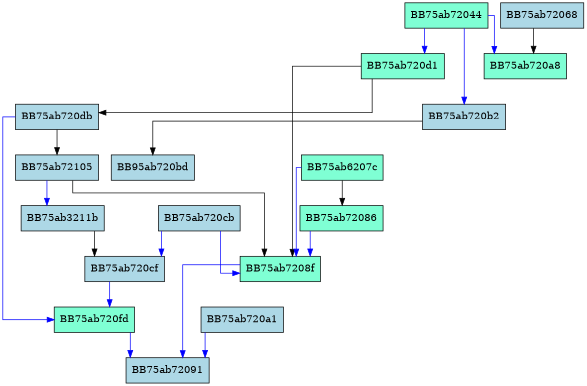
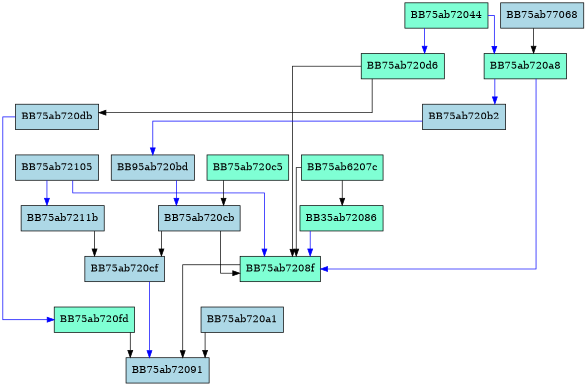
(542, 15) -> (542, 15)
(464, 63) -> (495, 88)
(403, 66) -> (403, 66)
(274, 121) -> (274, 121)
(57, 139) -> none
none -> (248, 168)
none -> (176, 188)
(190, 193) -> (190, 193)
(296, 206) -> (296, 206)
(63, 218) -> (63, 218)
(342, 218) -> (342, 218)
(161, 240) -> (161, 240)
(221, 258) -> (221, 258)
none -> (527, 269)
(183, 279) -> (183, 279)
(110, 291) -> (149, 316)
(130, 341) -> (130, 341)
(205, 341) -> (205, 341)
